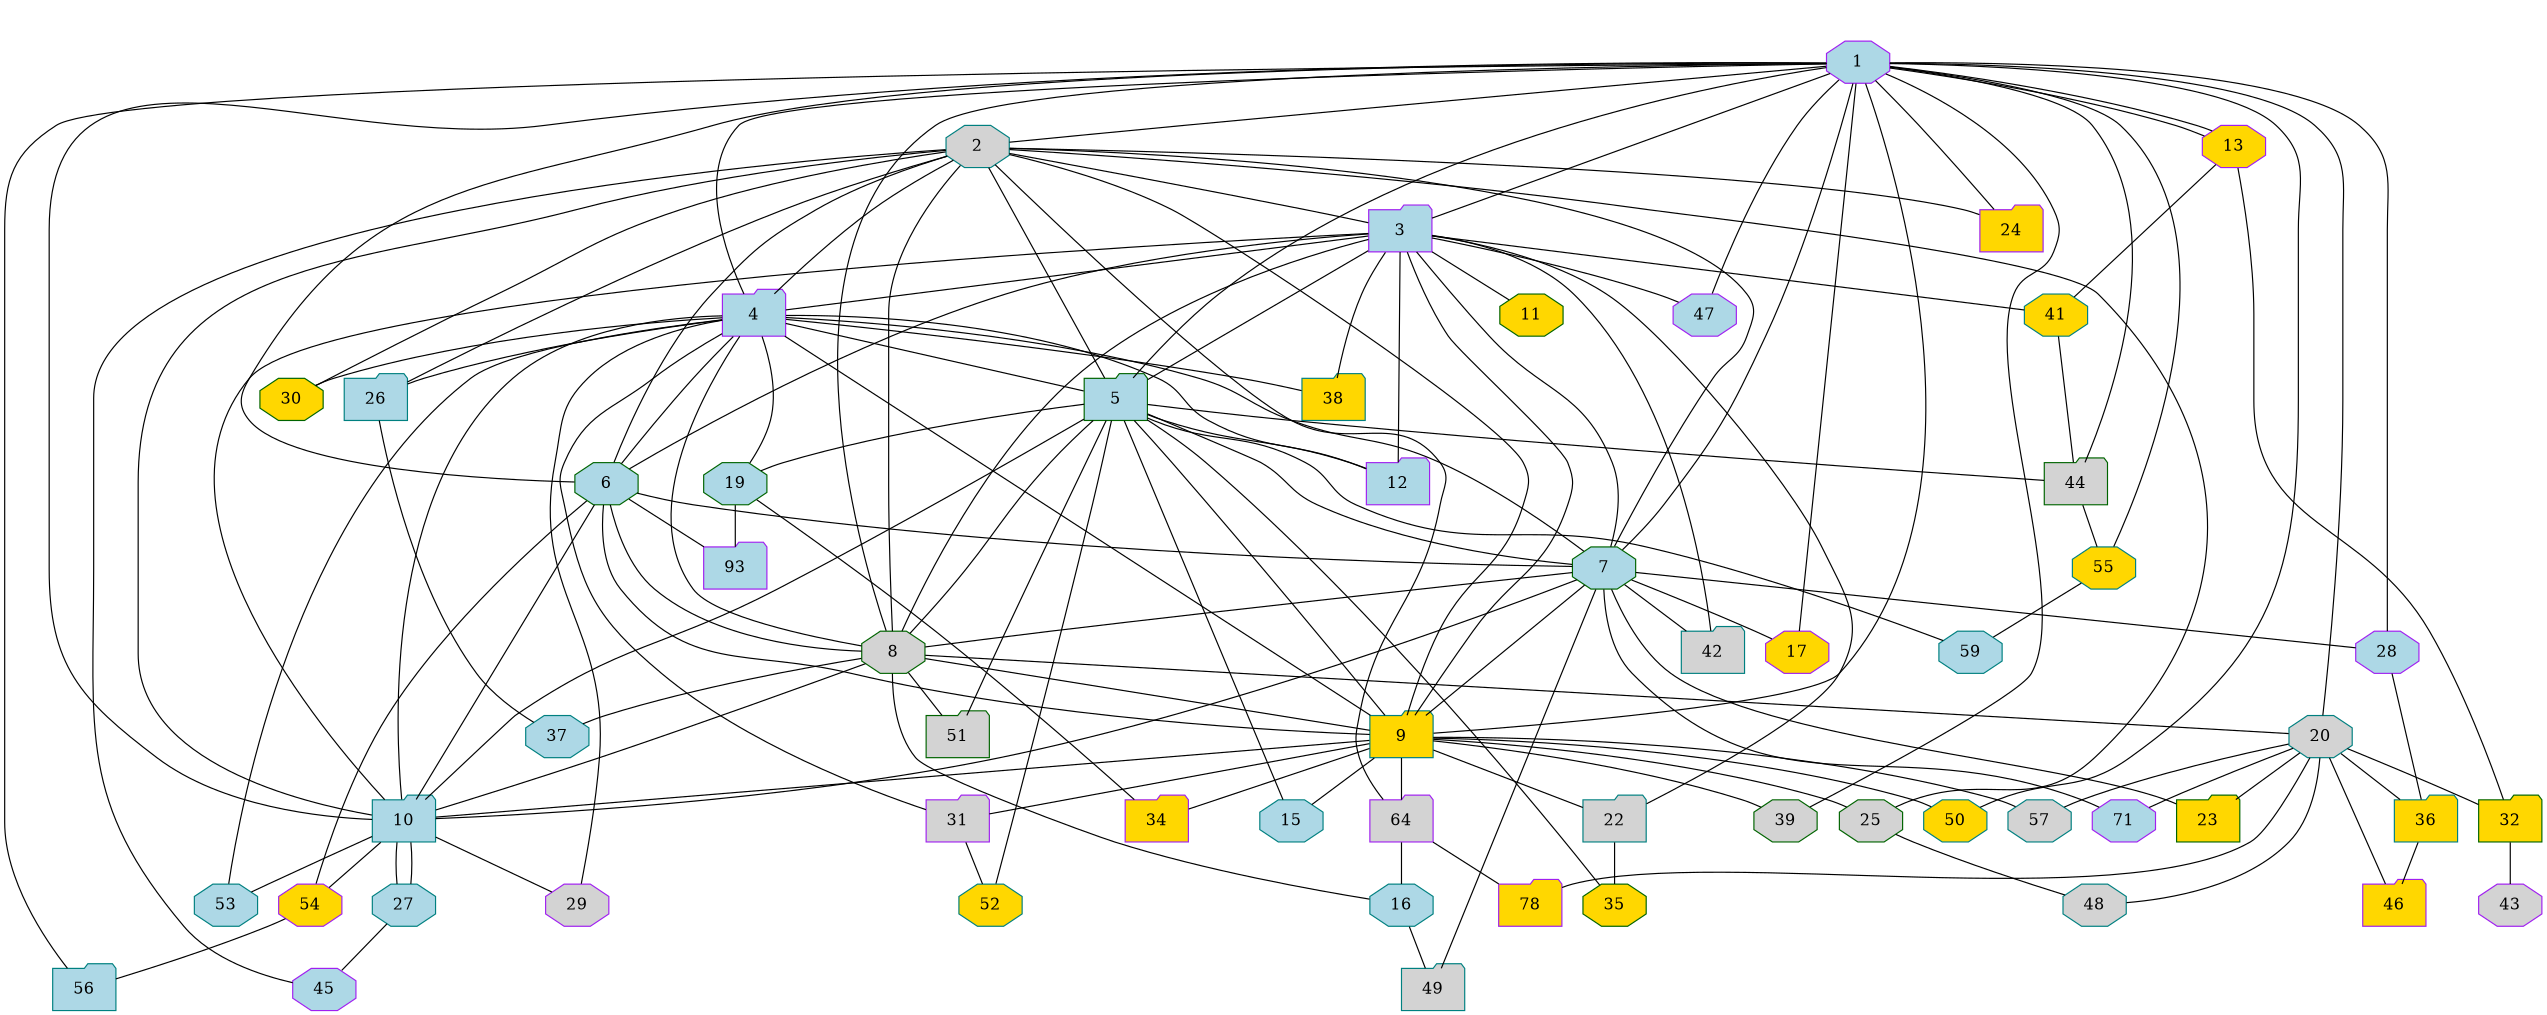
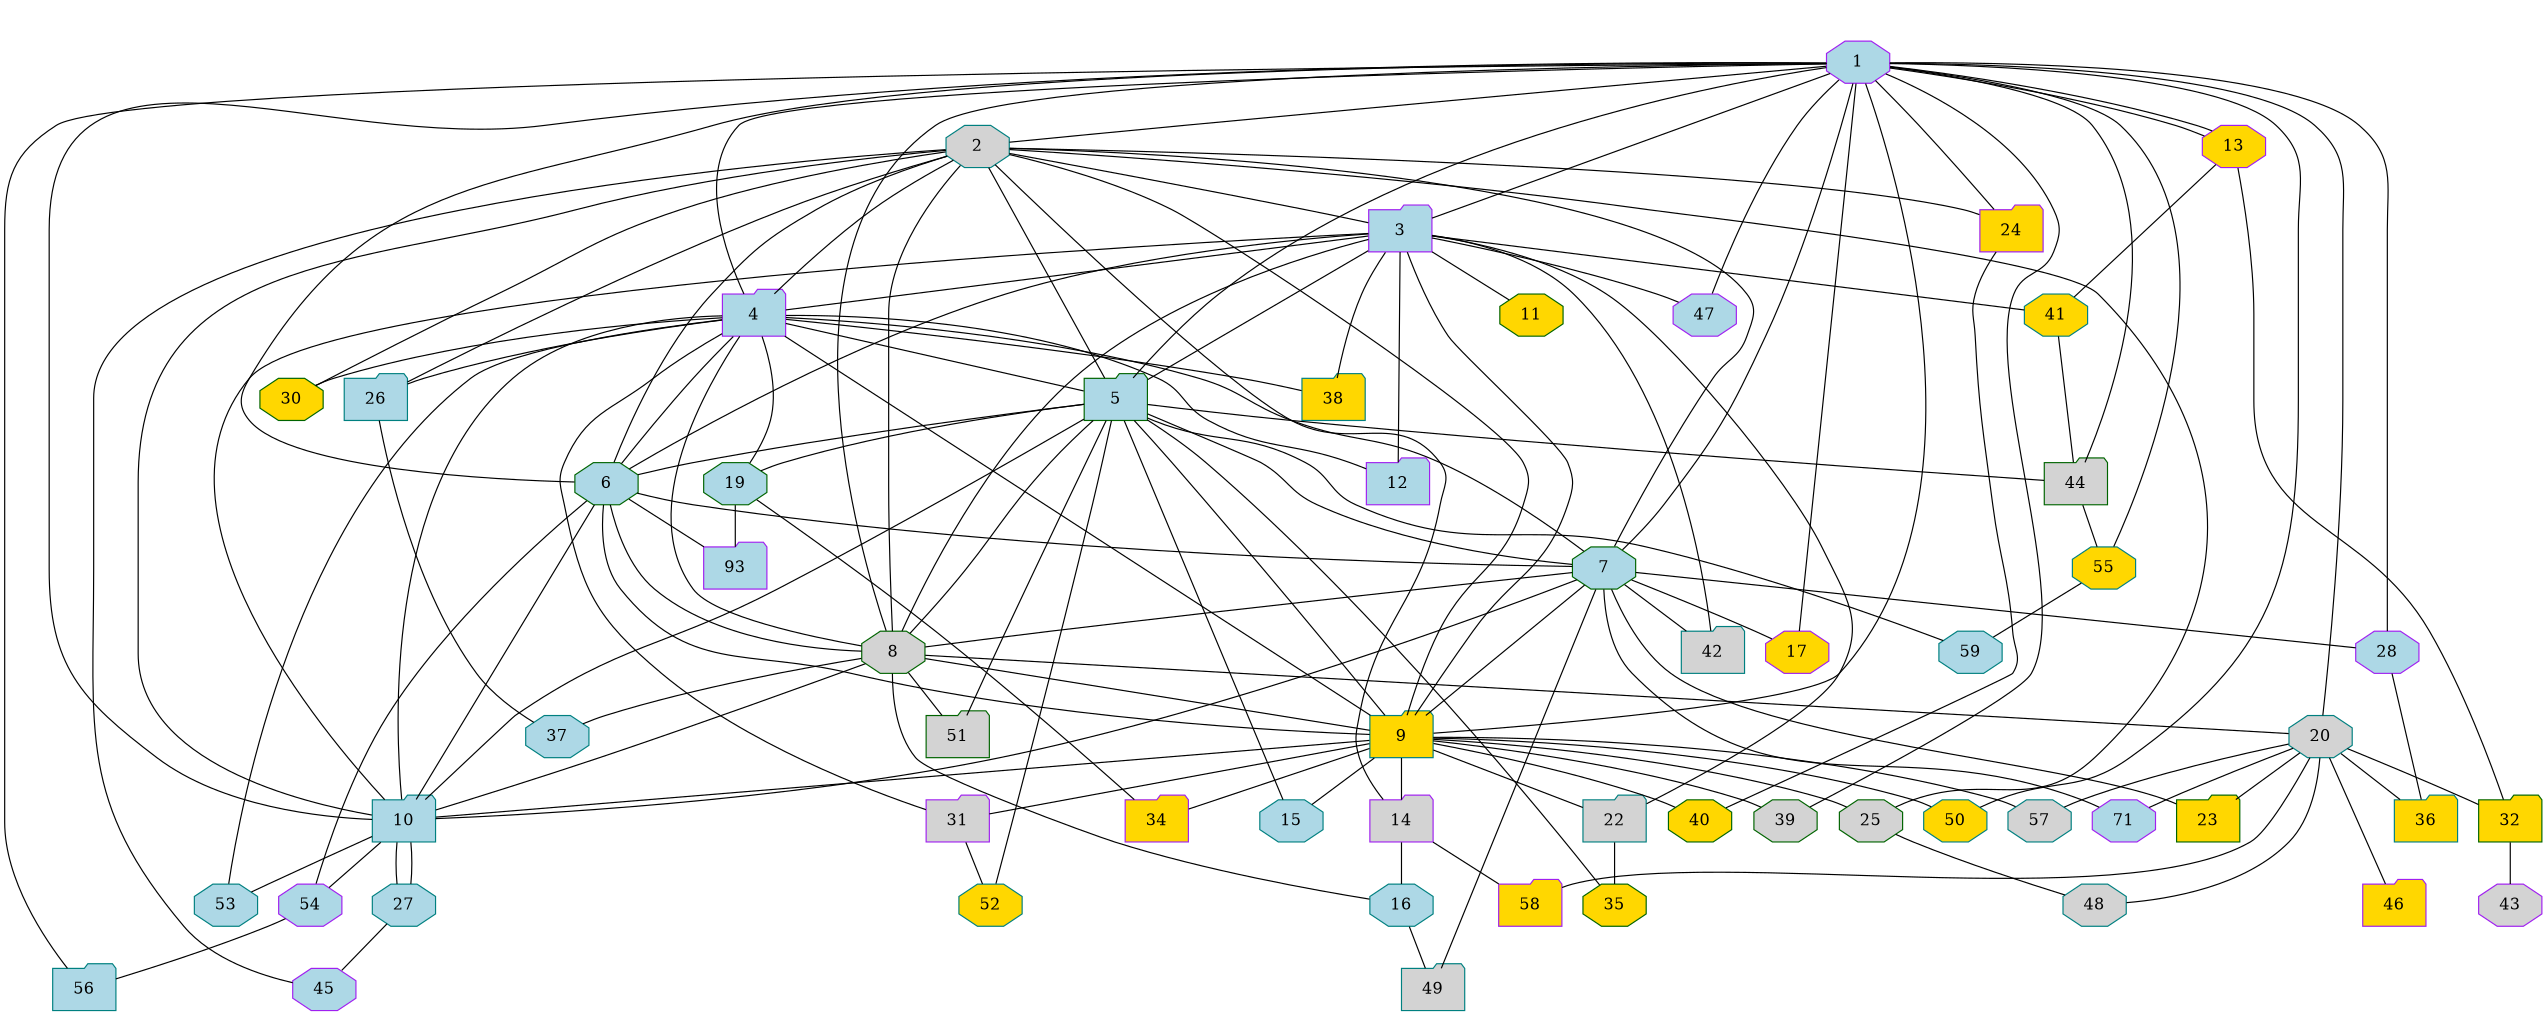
(1548, 385) -> none
(1257, 442) -> (860, 435)
(1401, 821) -> (1401, 821)
none -> (1700, 821)
(2410, 863) -> none
(310, 905) -> (310, 905)
(577, 905) -> none
(1530, 905) -> (1530, 905)
